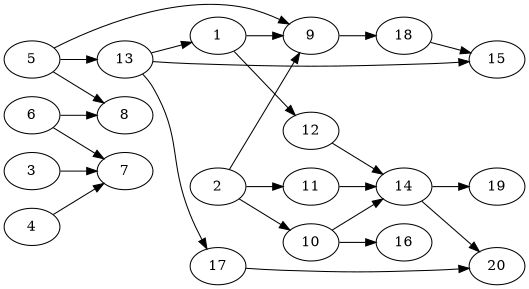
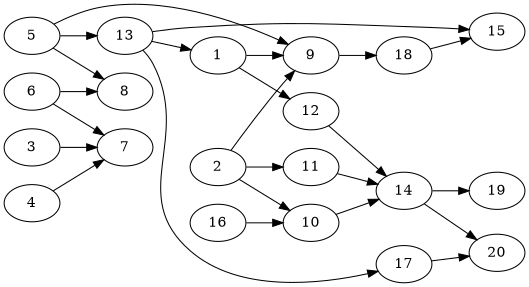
(352, 242) -> (259, 223)
